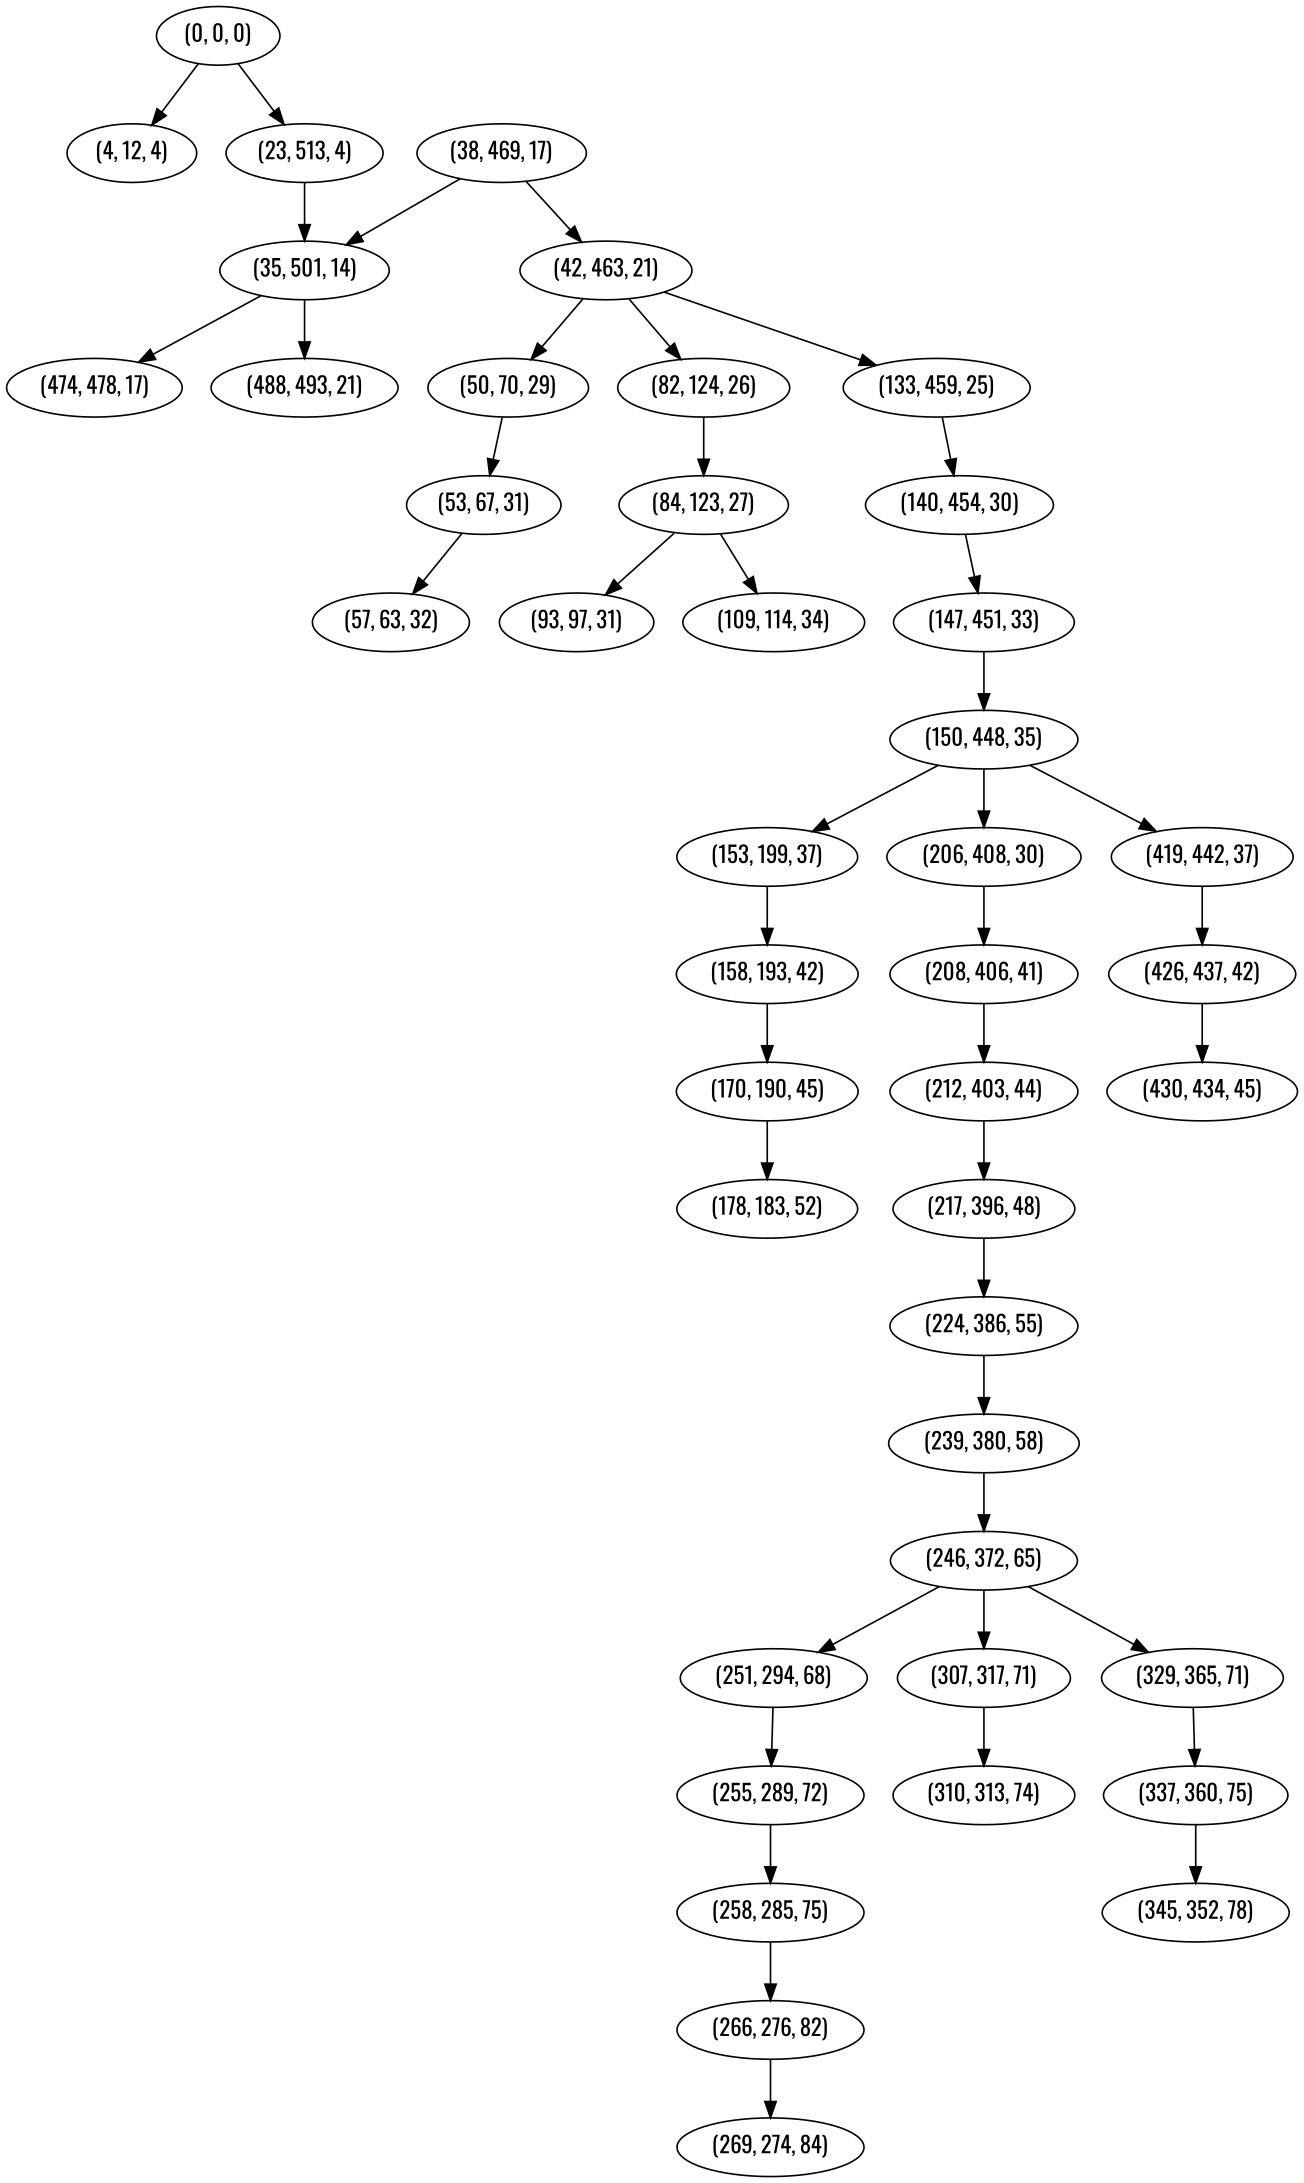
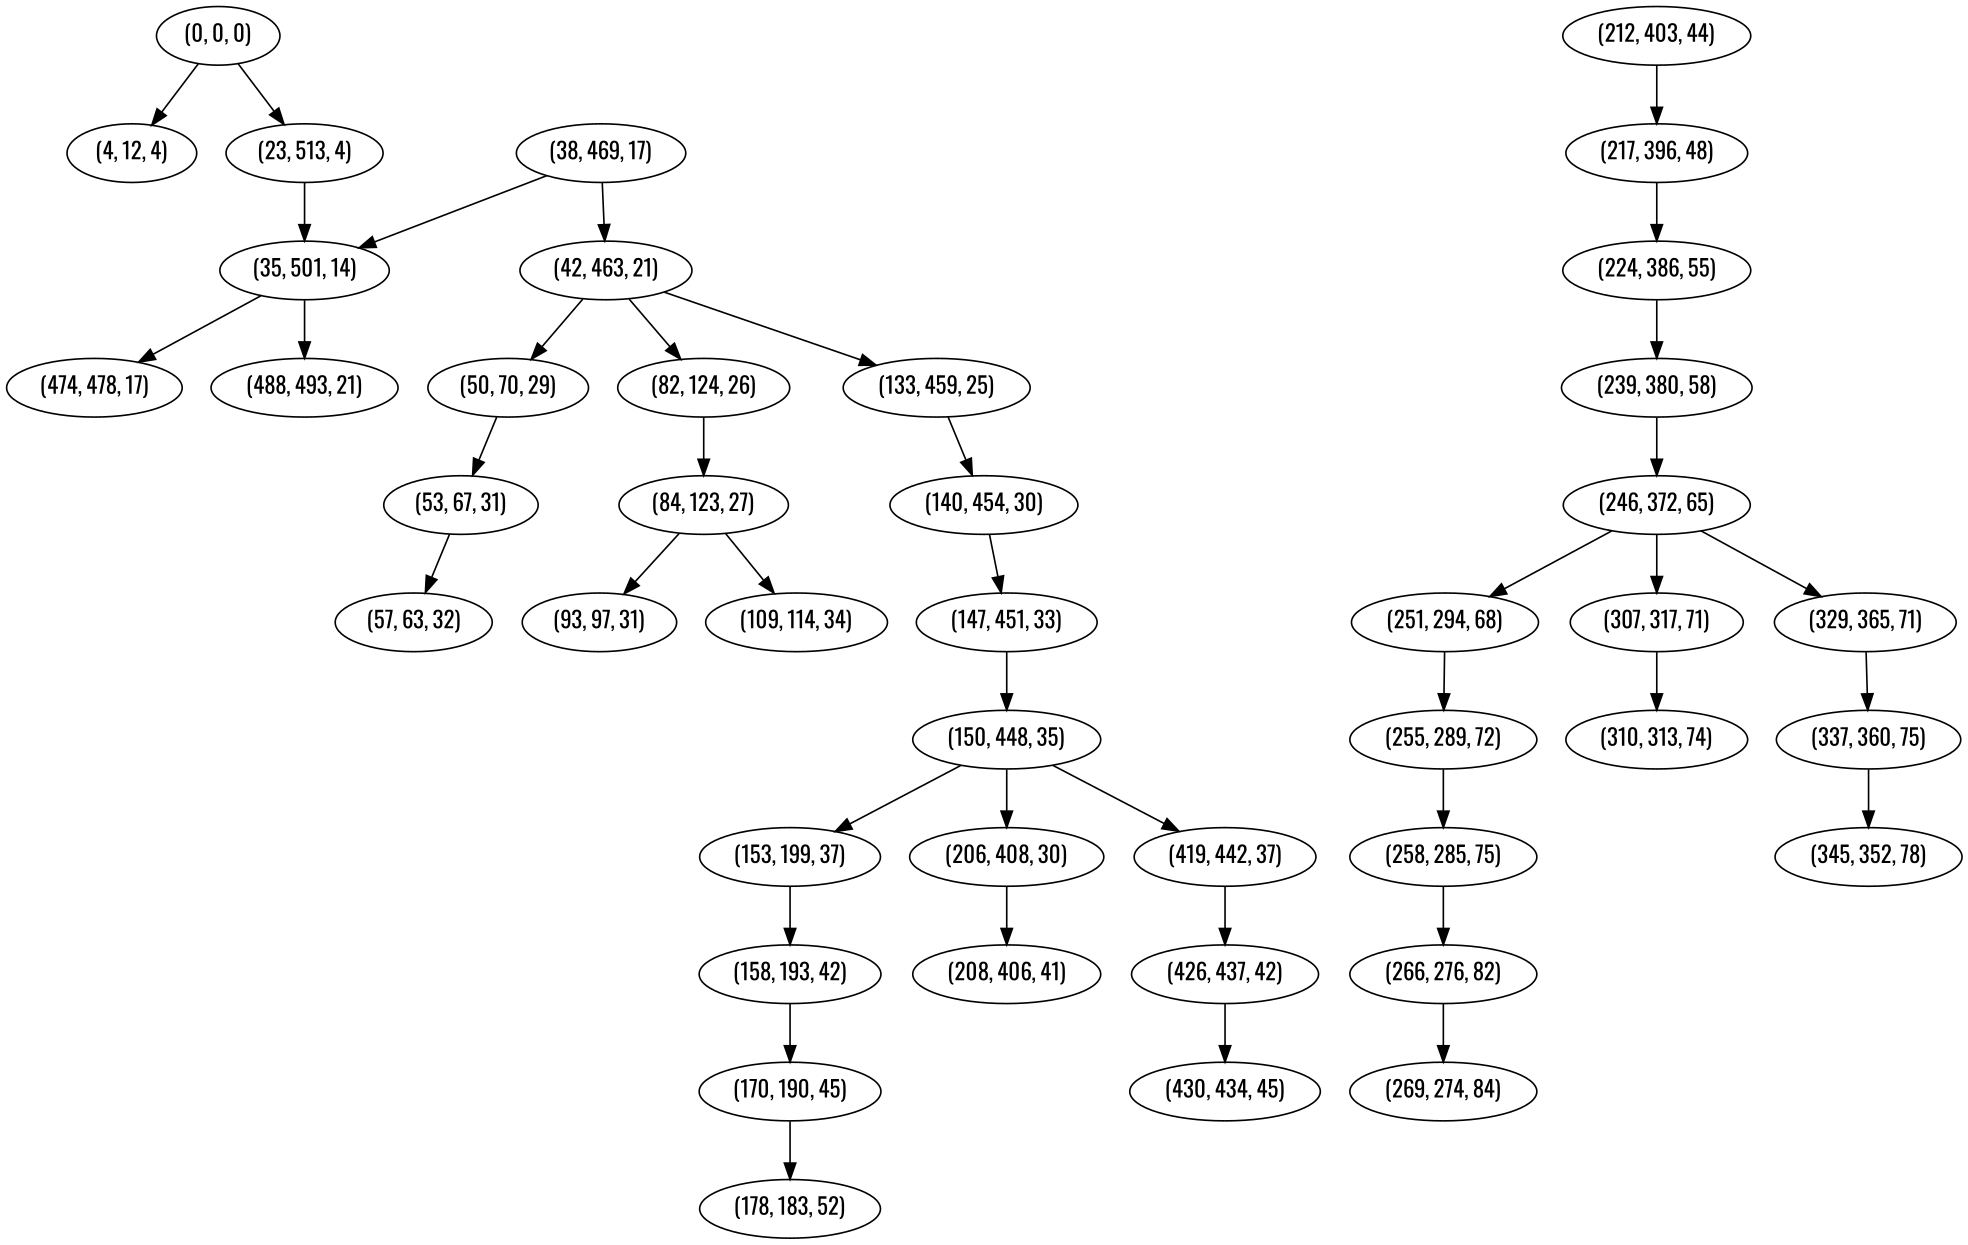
(984, 1025) -> none
